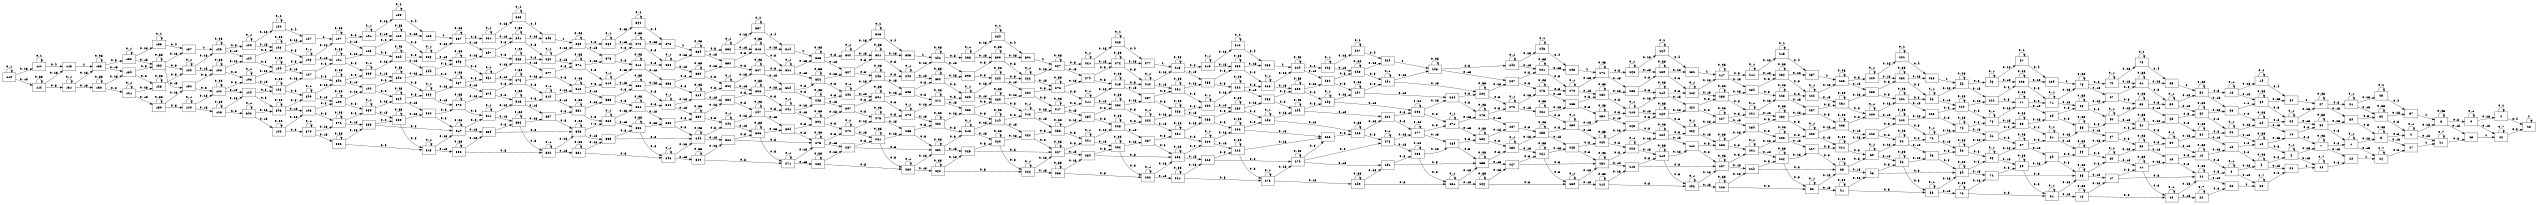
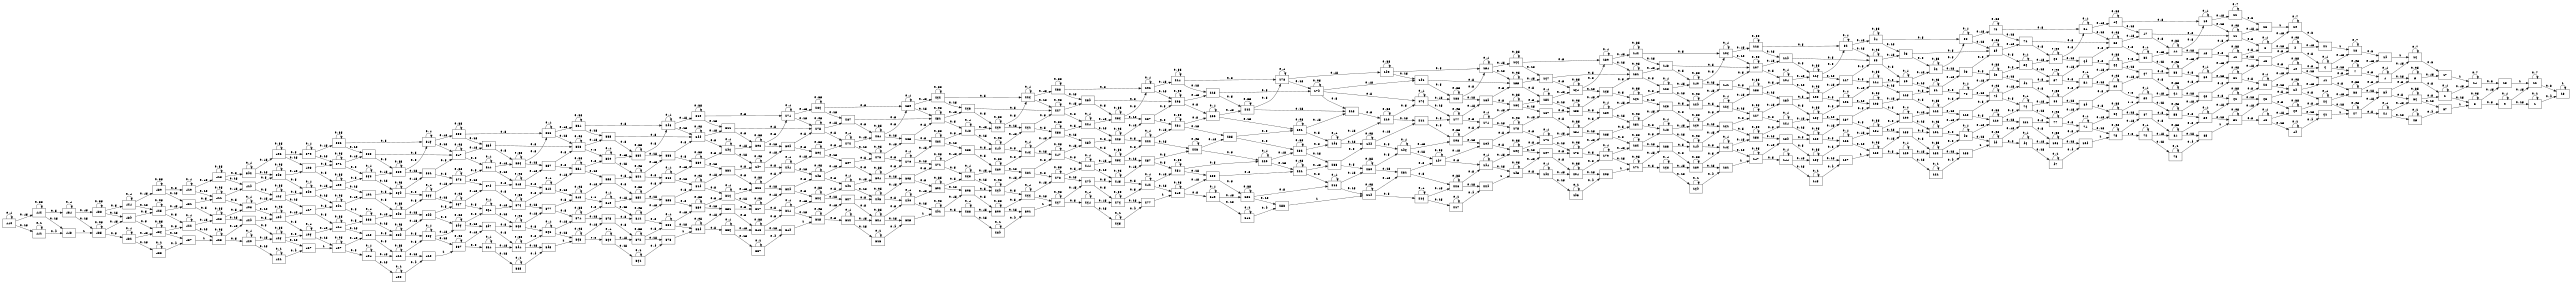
(168, 83) -> (173, 209)
none -> (1560, 122)
